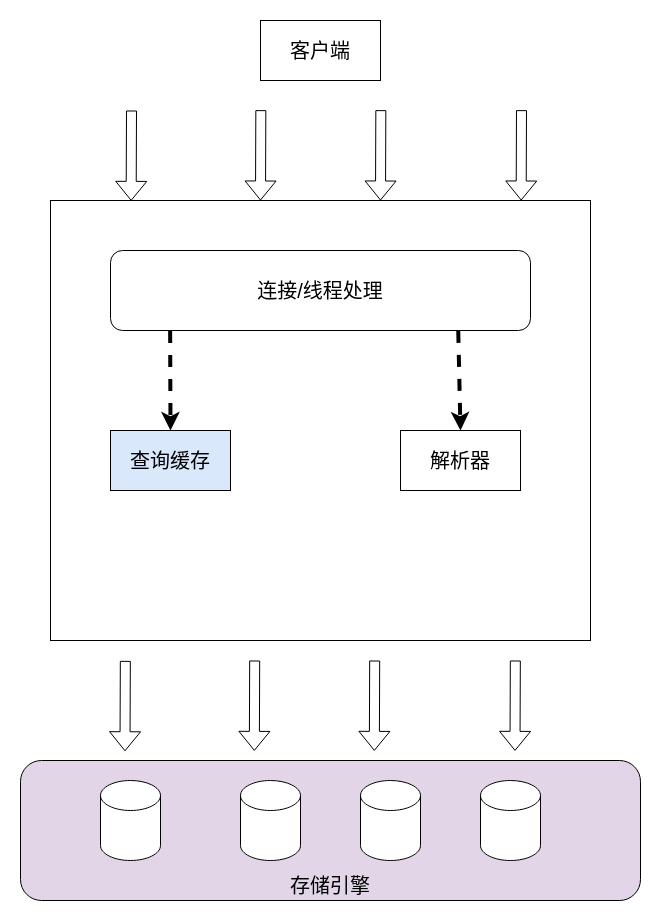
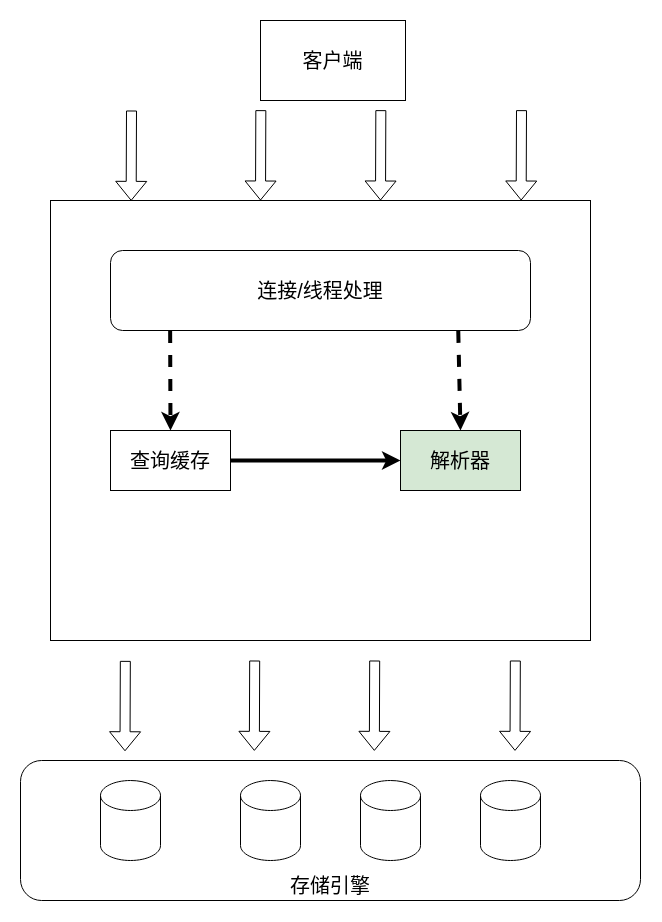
(321, 51) -> (333, 61)
(171, 461) -> (171, 461)
none -> (310, 461)
(461, 461) -> (461, 461)
(331, 831) -> (331, 831)
